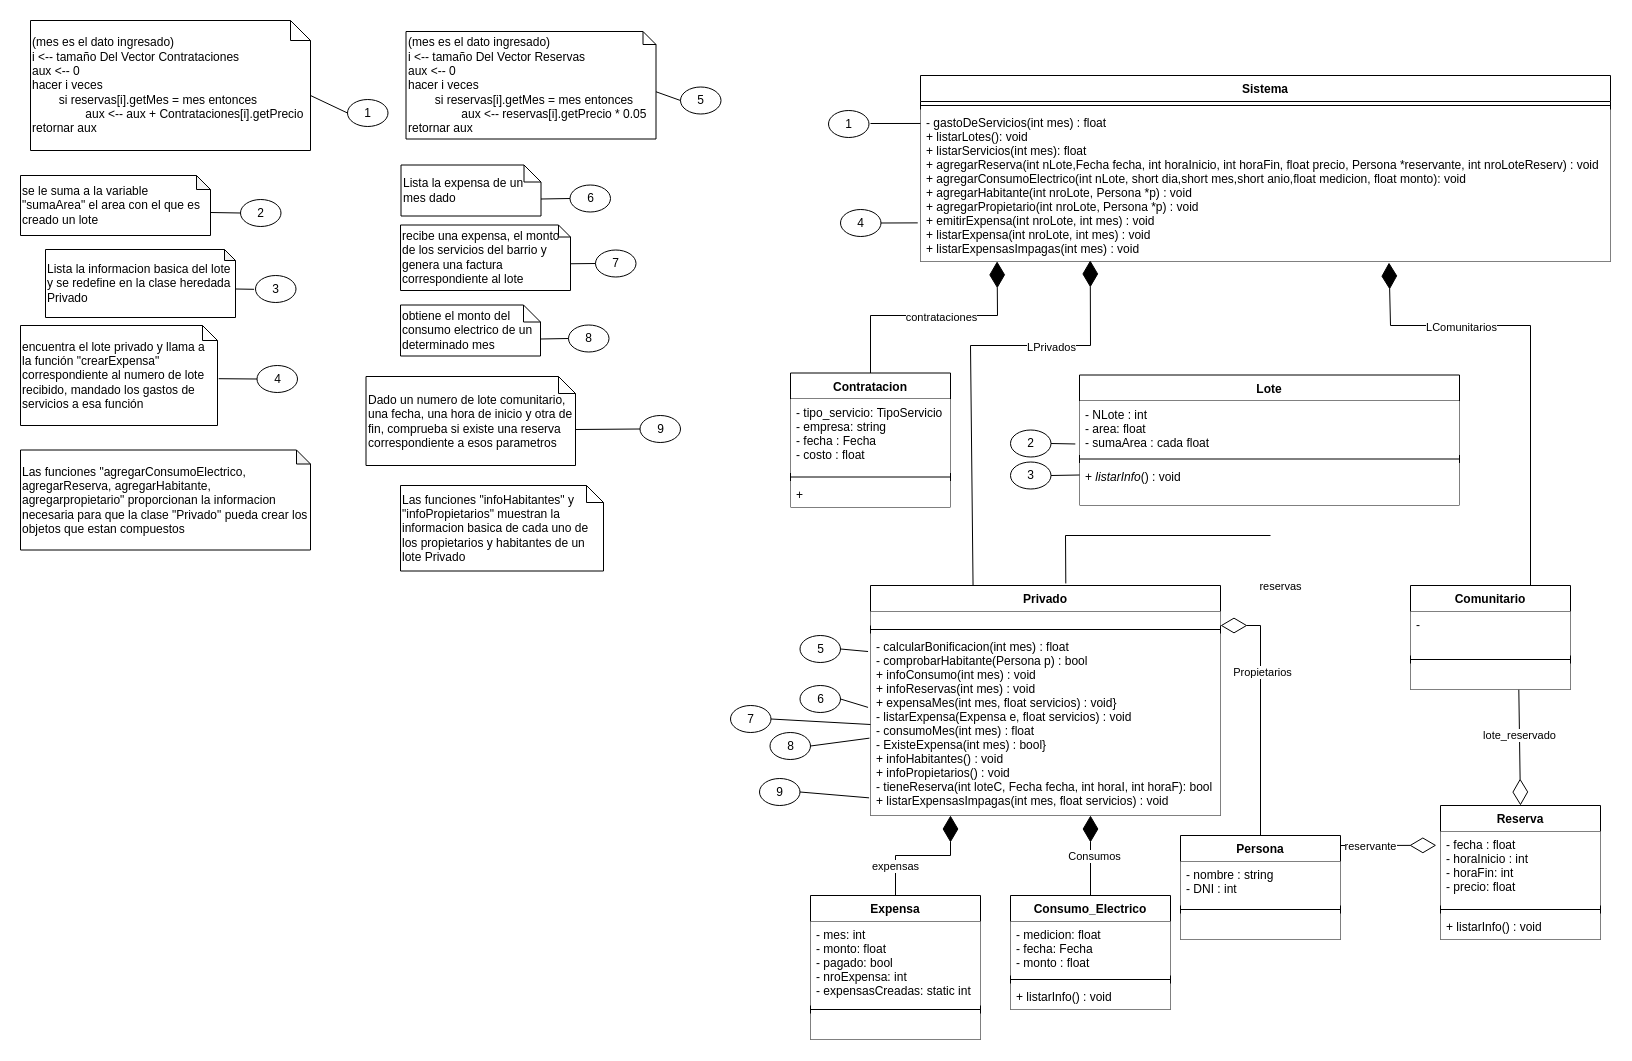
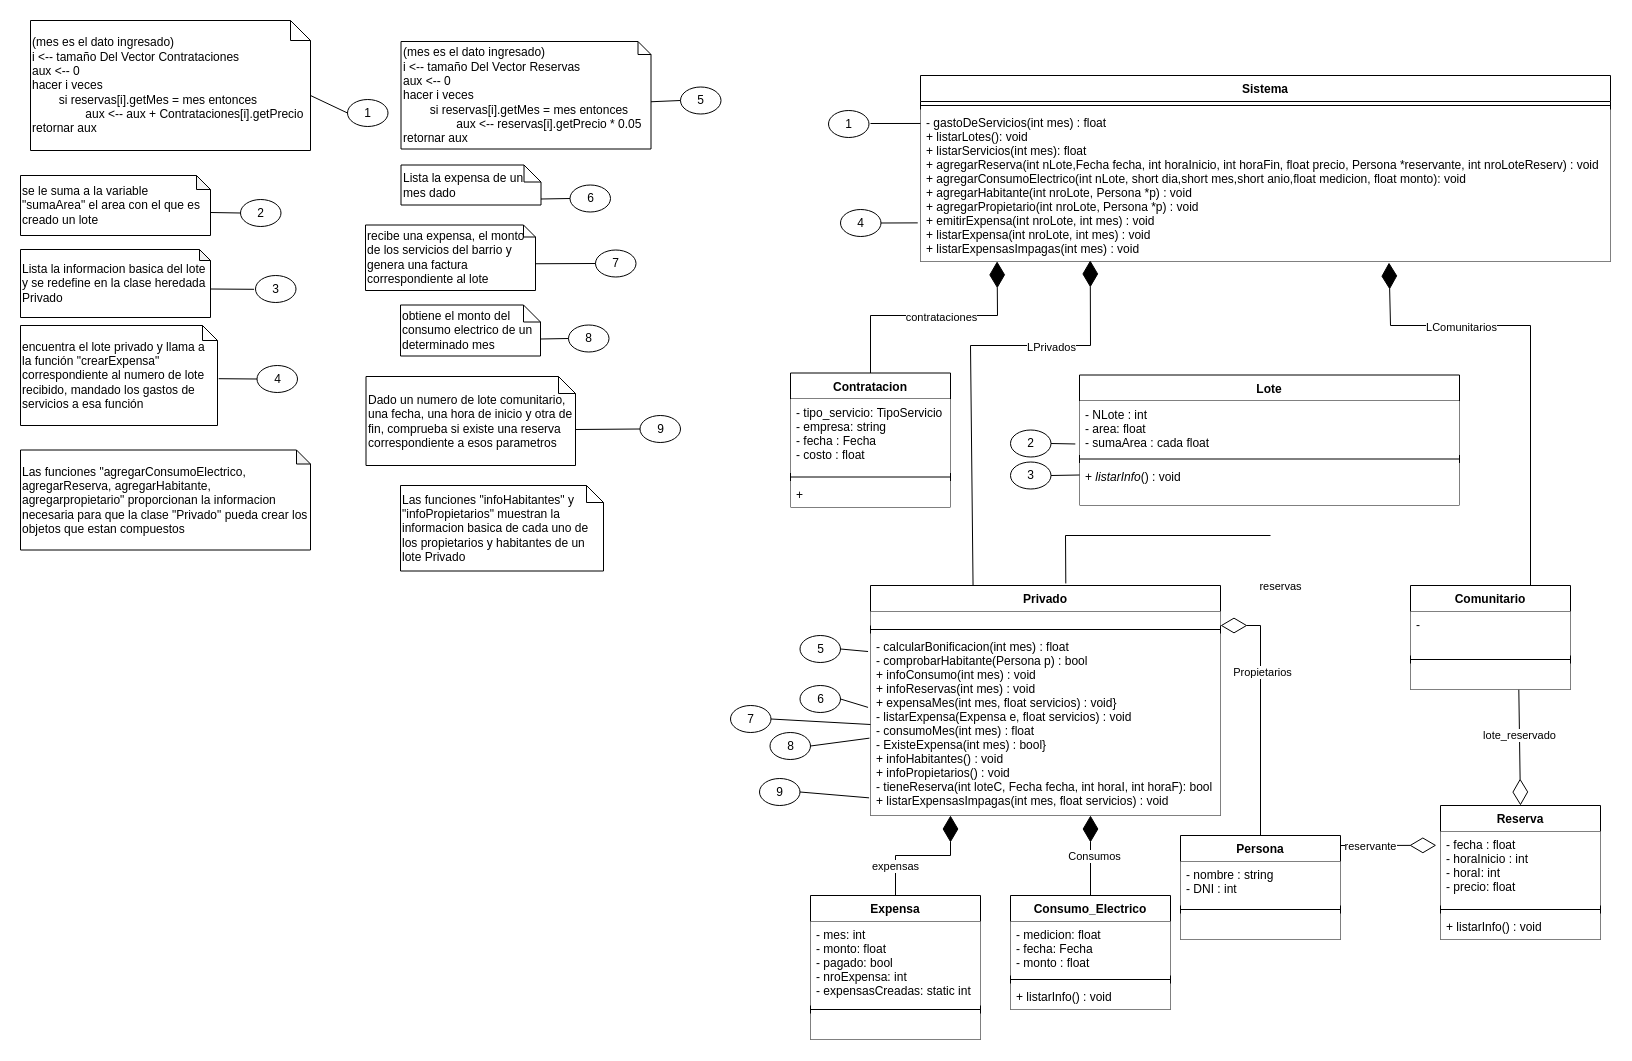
(531, 85) -> (526, 95)
(471, 191) -> (471, 185)
(486, 258) -> (451, 258)
(141, 284) -> (116, 284)
(1489, 845) -> (1489, 845)
